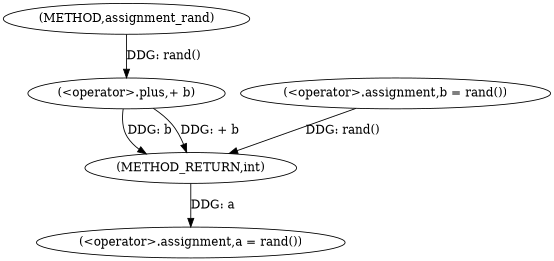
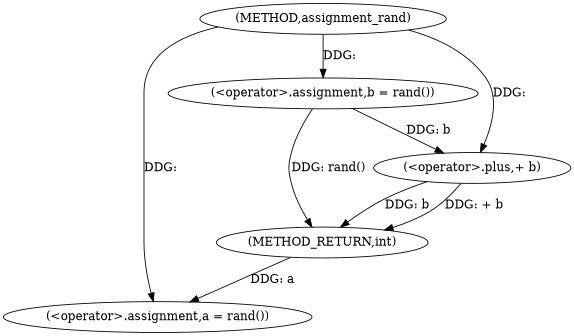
none -> (323, 52)
(164, 56) -> (511, 93)
none -> (394, 129)
none -> (144, 139)
